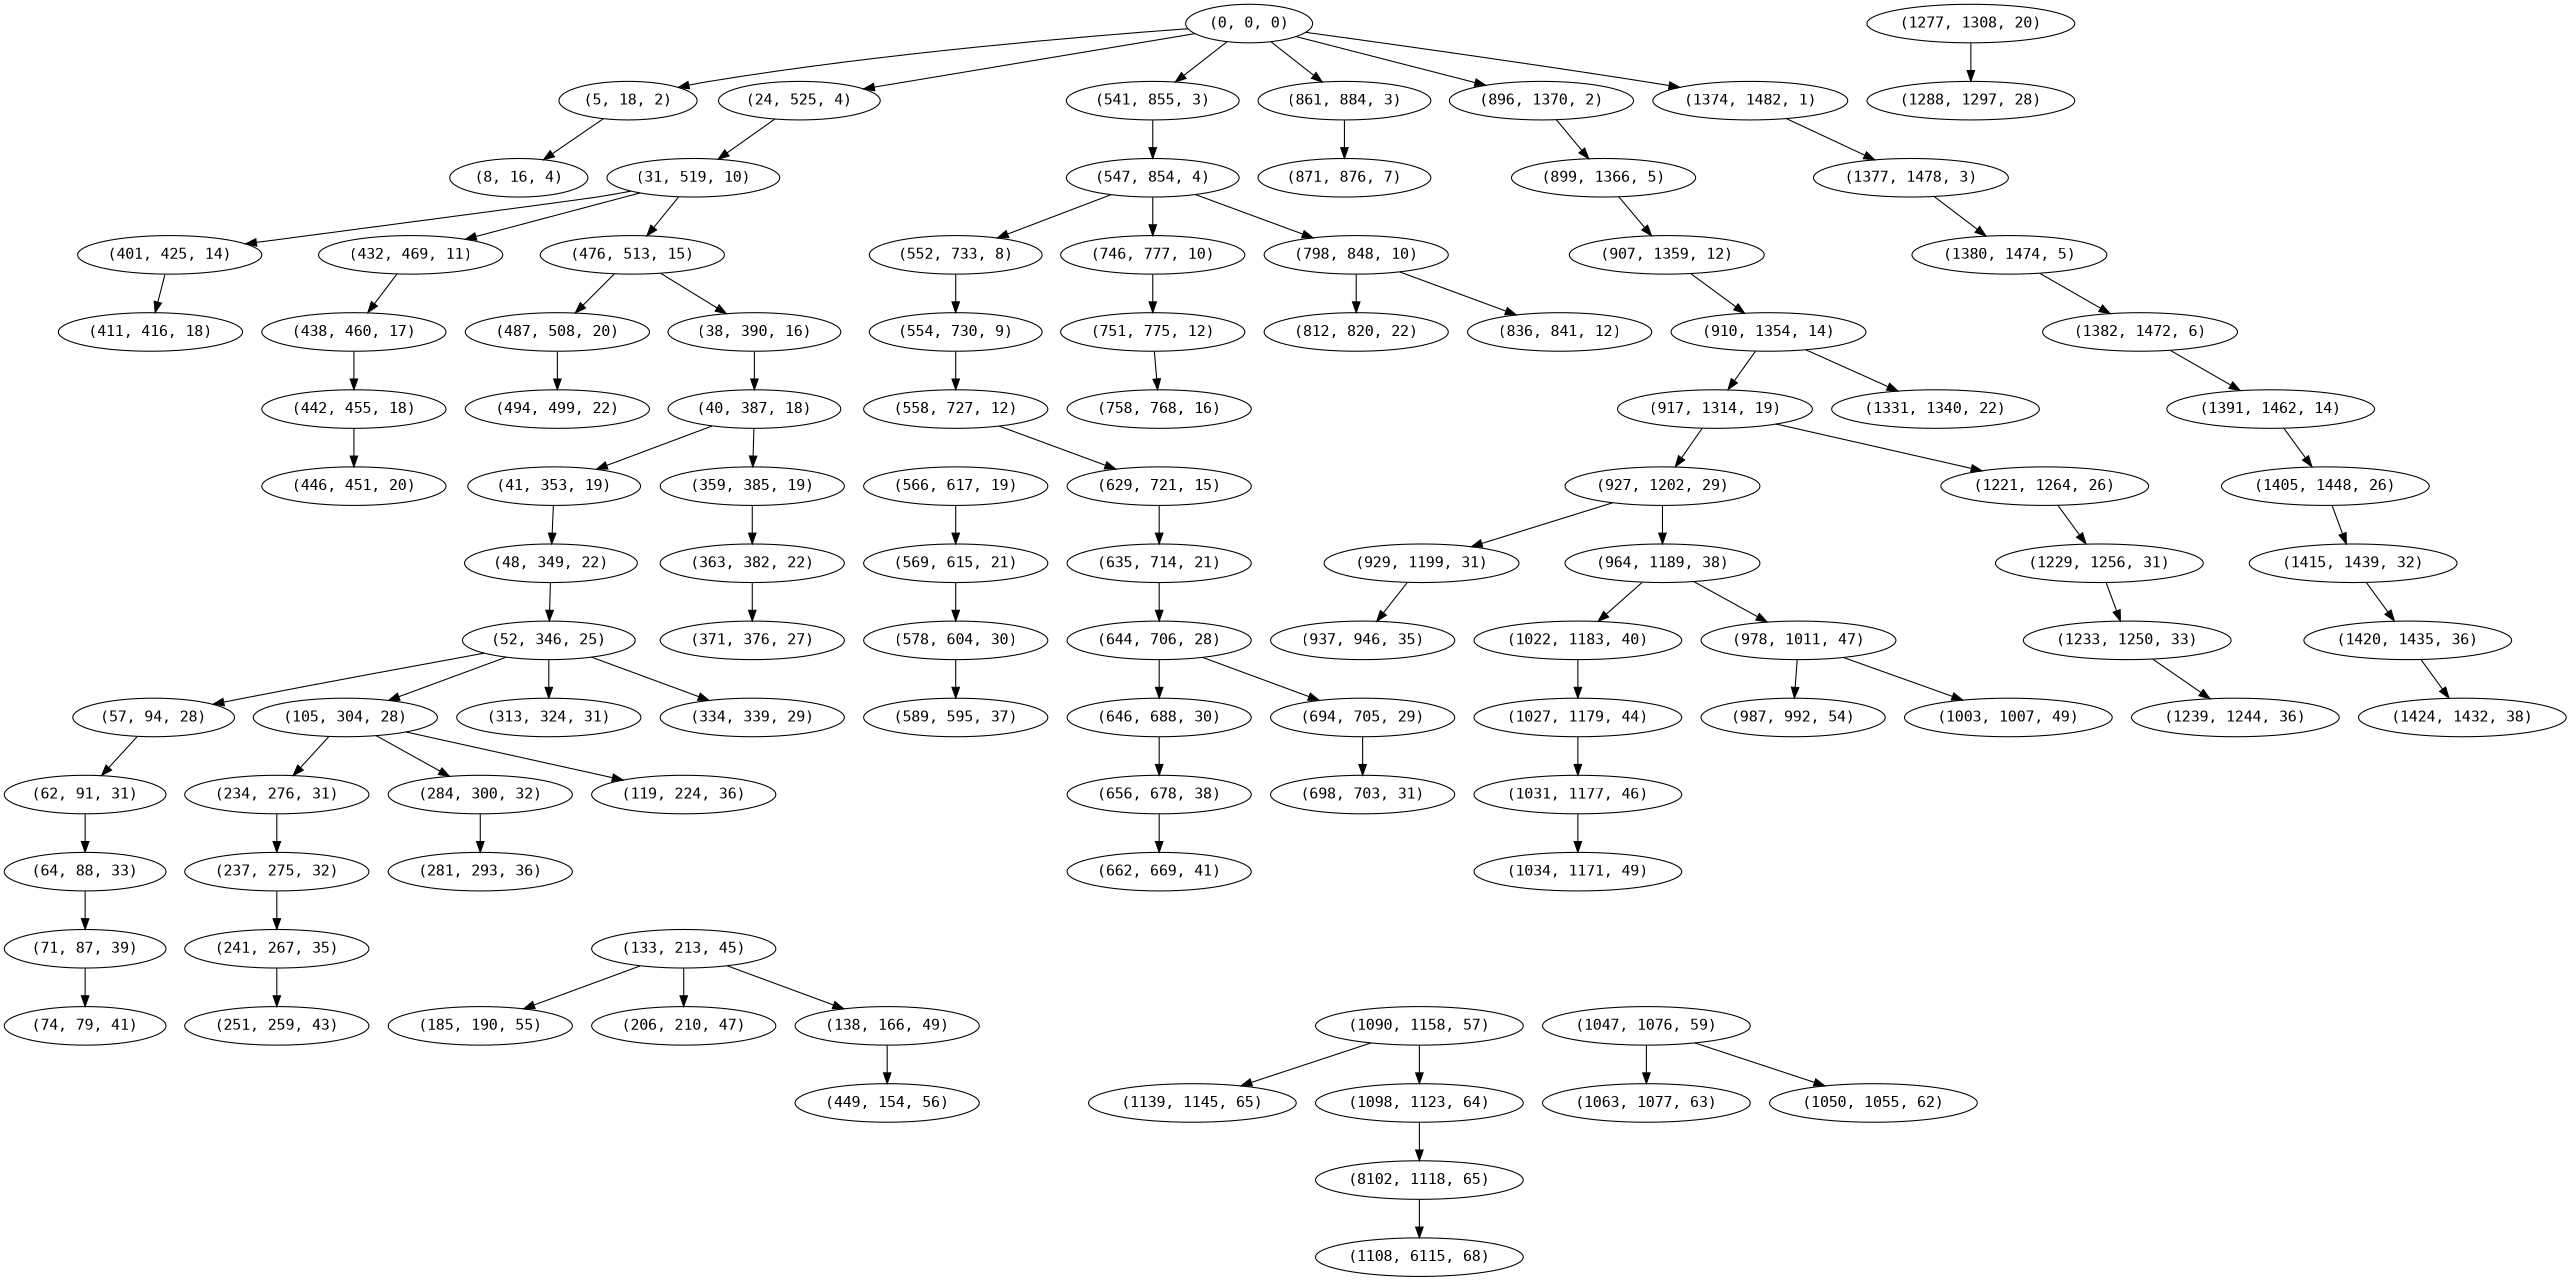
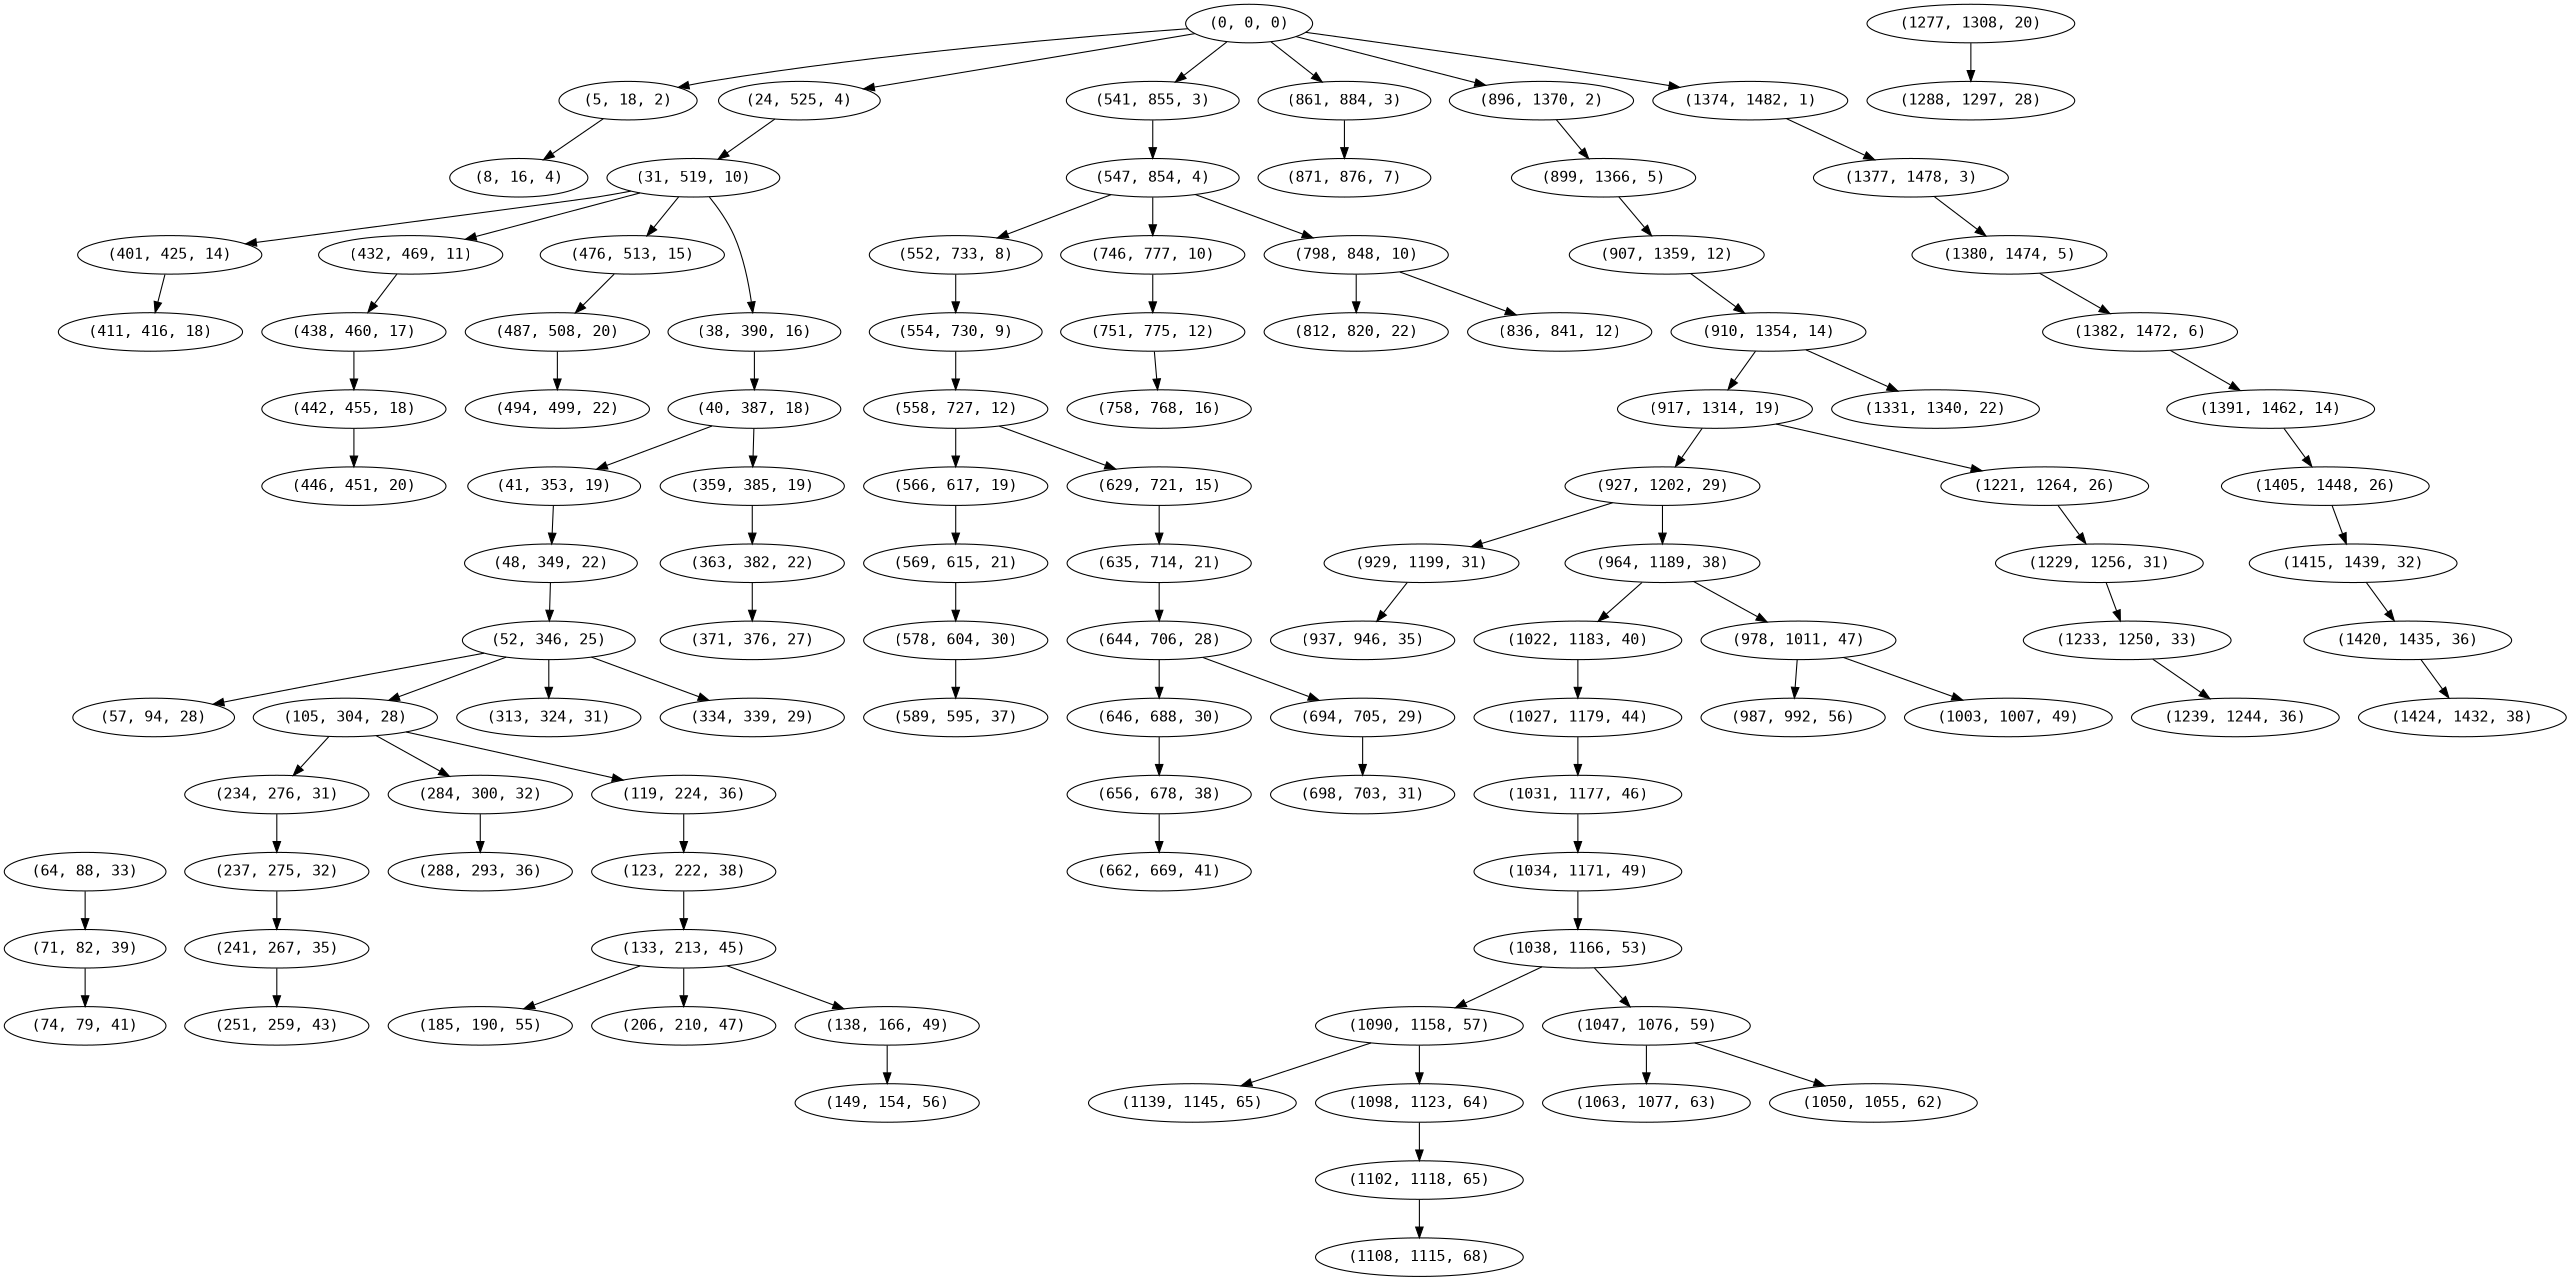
(689, 291) -> (738, 246)
none -> (956, 442)
(1793, 717) -> (1793, 717)
(85, 795) -> none
(480, 872) -> (480, 872)
none -> (684, 872)
(85, 949) -> (85, 949)
none -> (1578, 949)
(887, 1103) -> (887, 1103)
(1419, 1180) -> (1419, 1180)
(1419, 1257) -> (1419, 1257)
